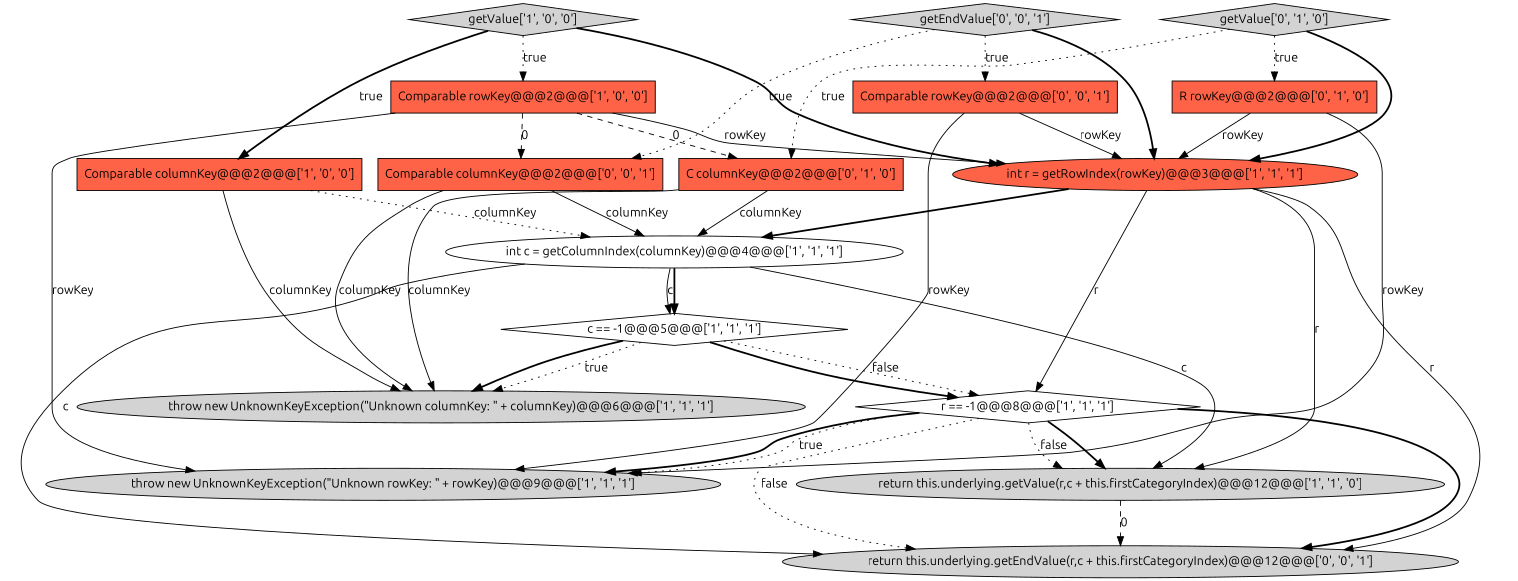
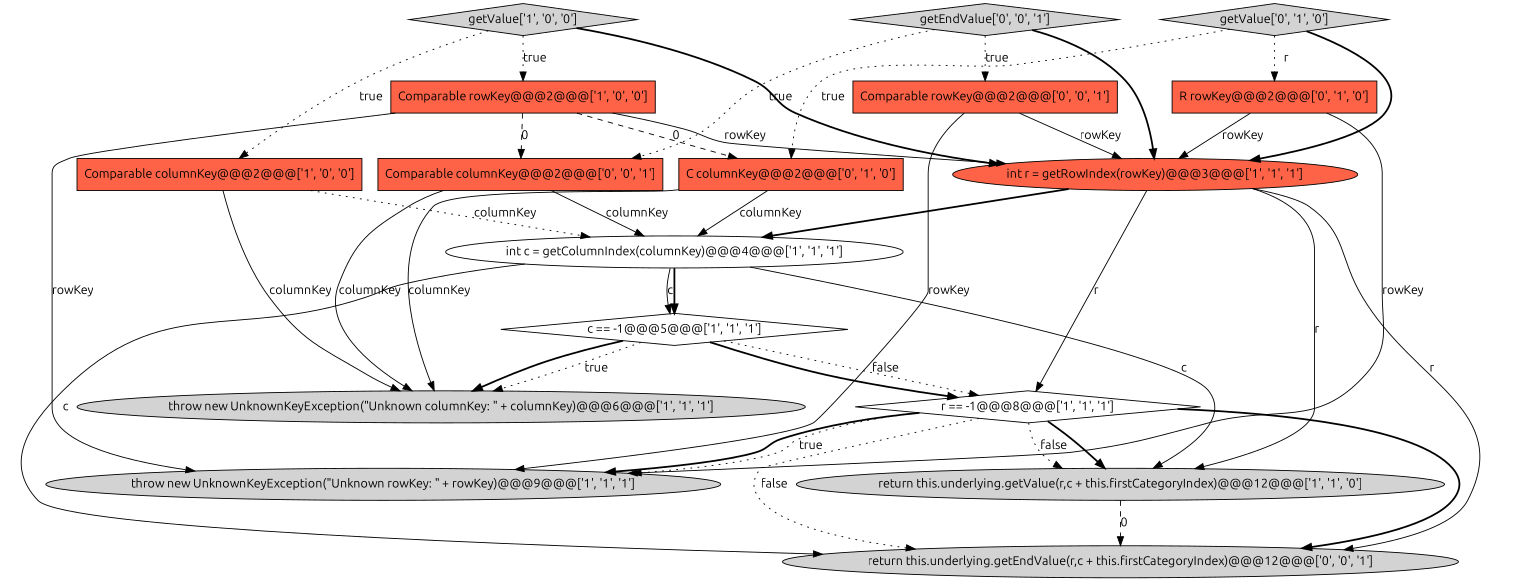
(1287, 58) -> (1287, 58)
(361, 80) -> (361, 80)
